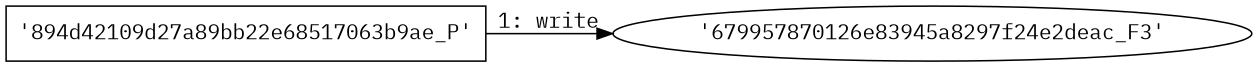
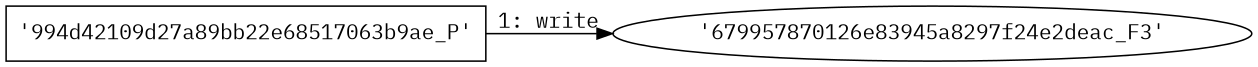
(246, 34) -> (246, 34)
